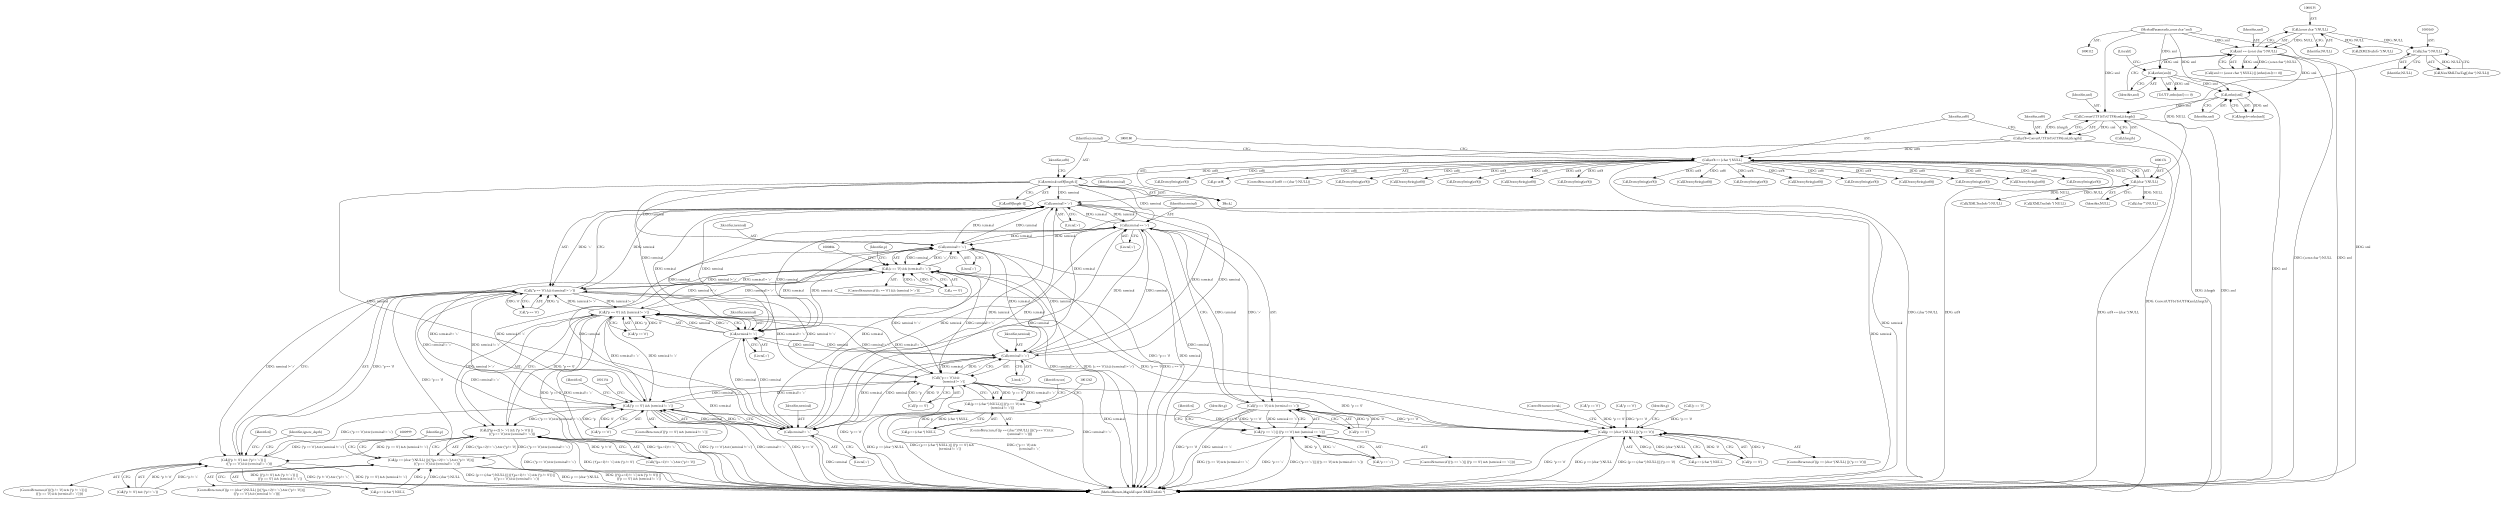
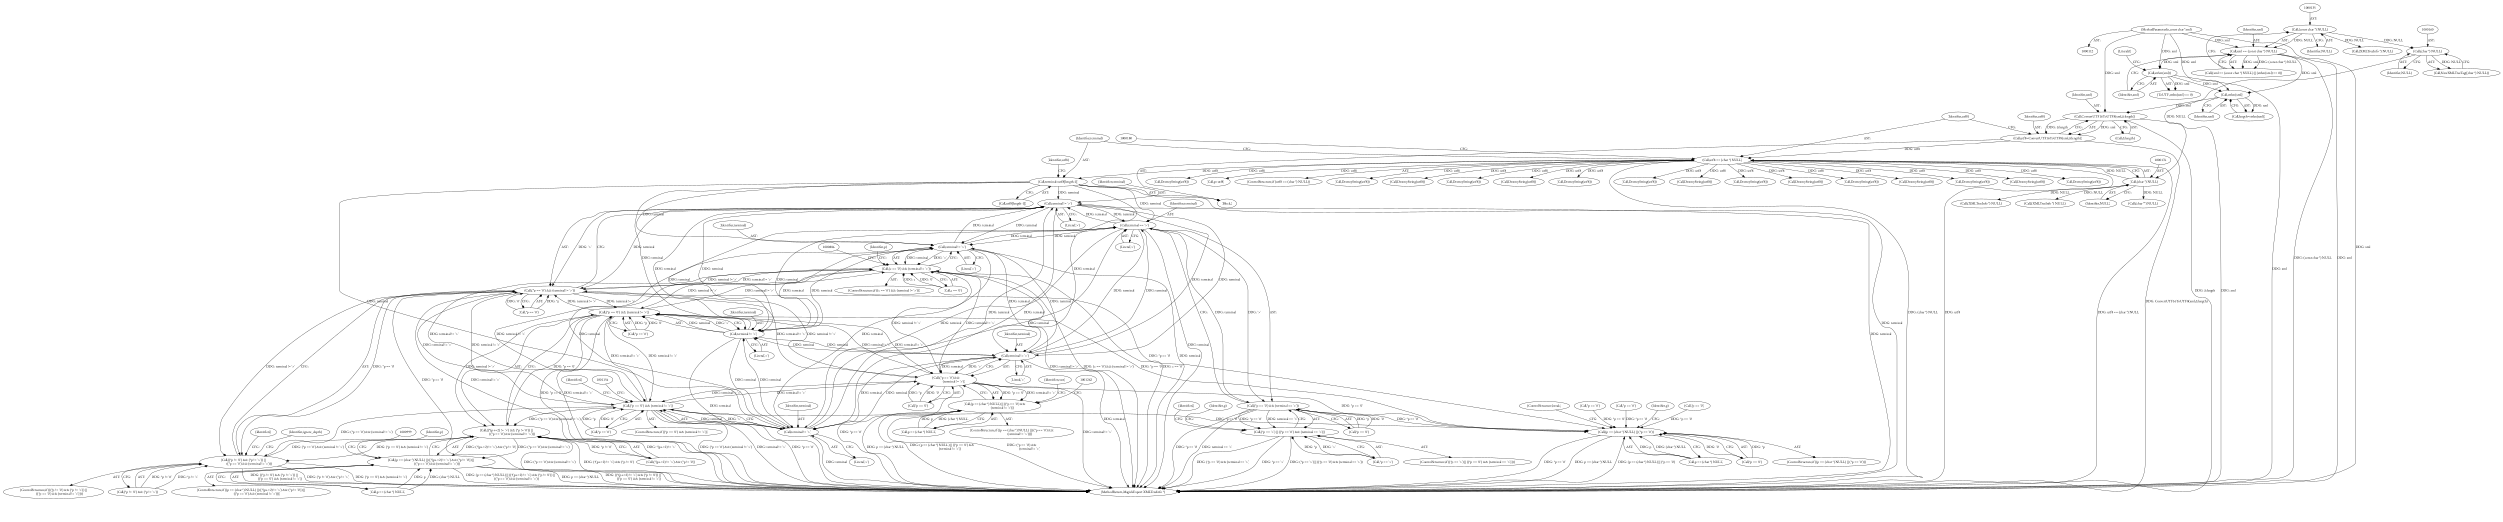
(2270, 37) -> (2227, 35)
